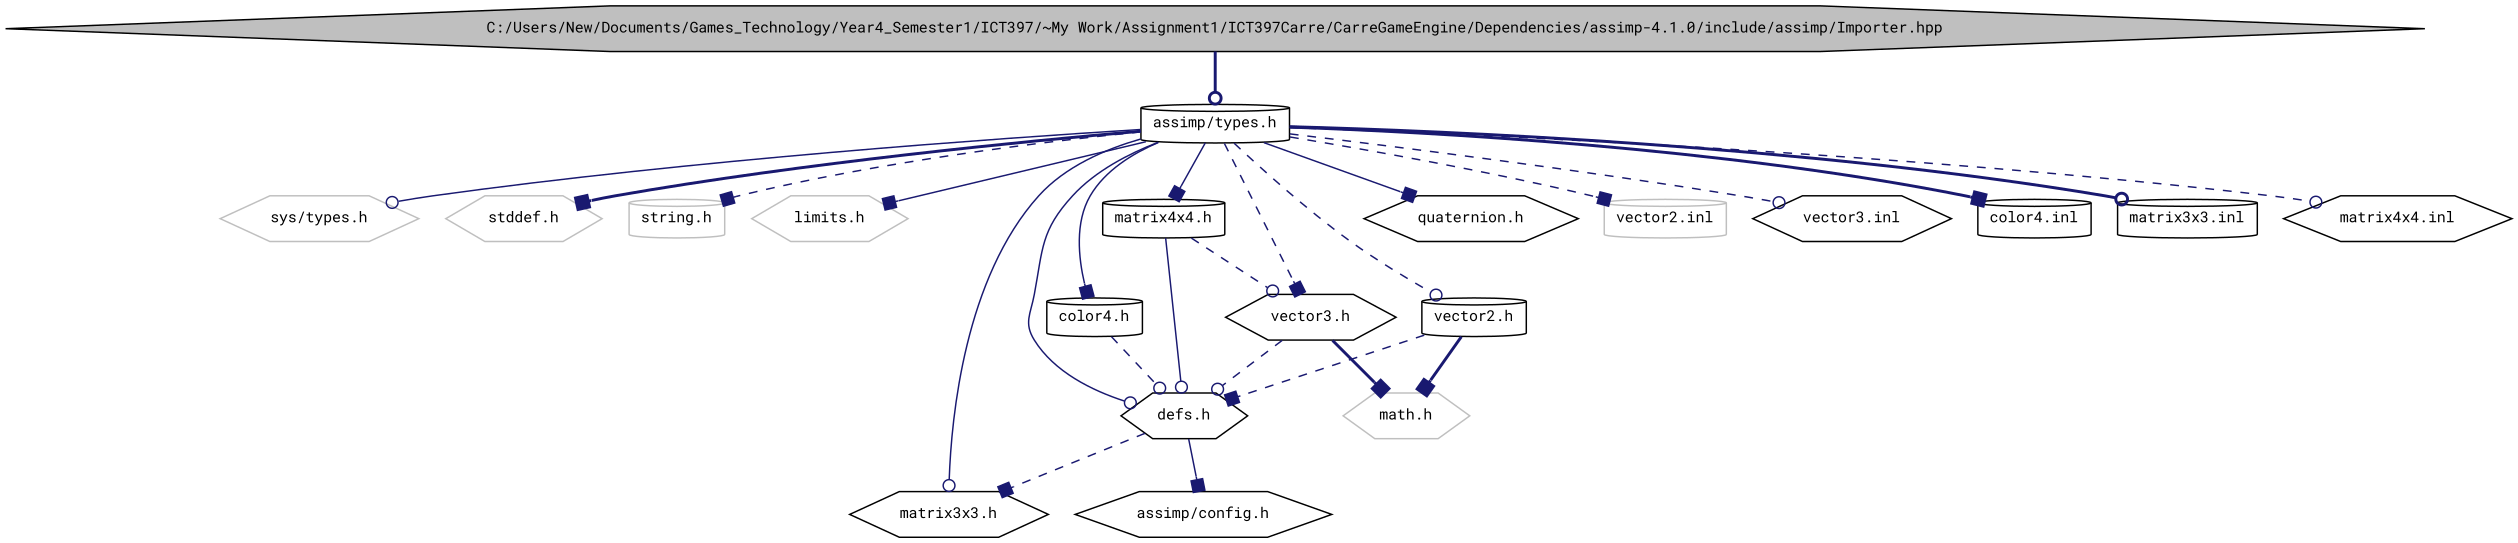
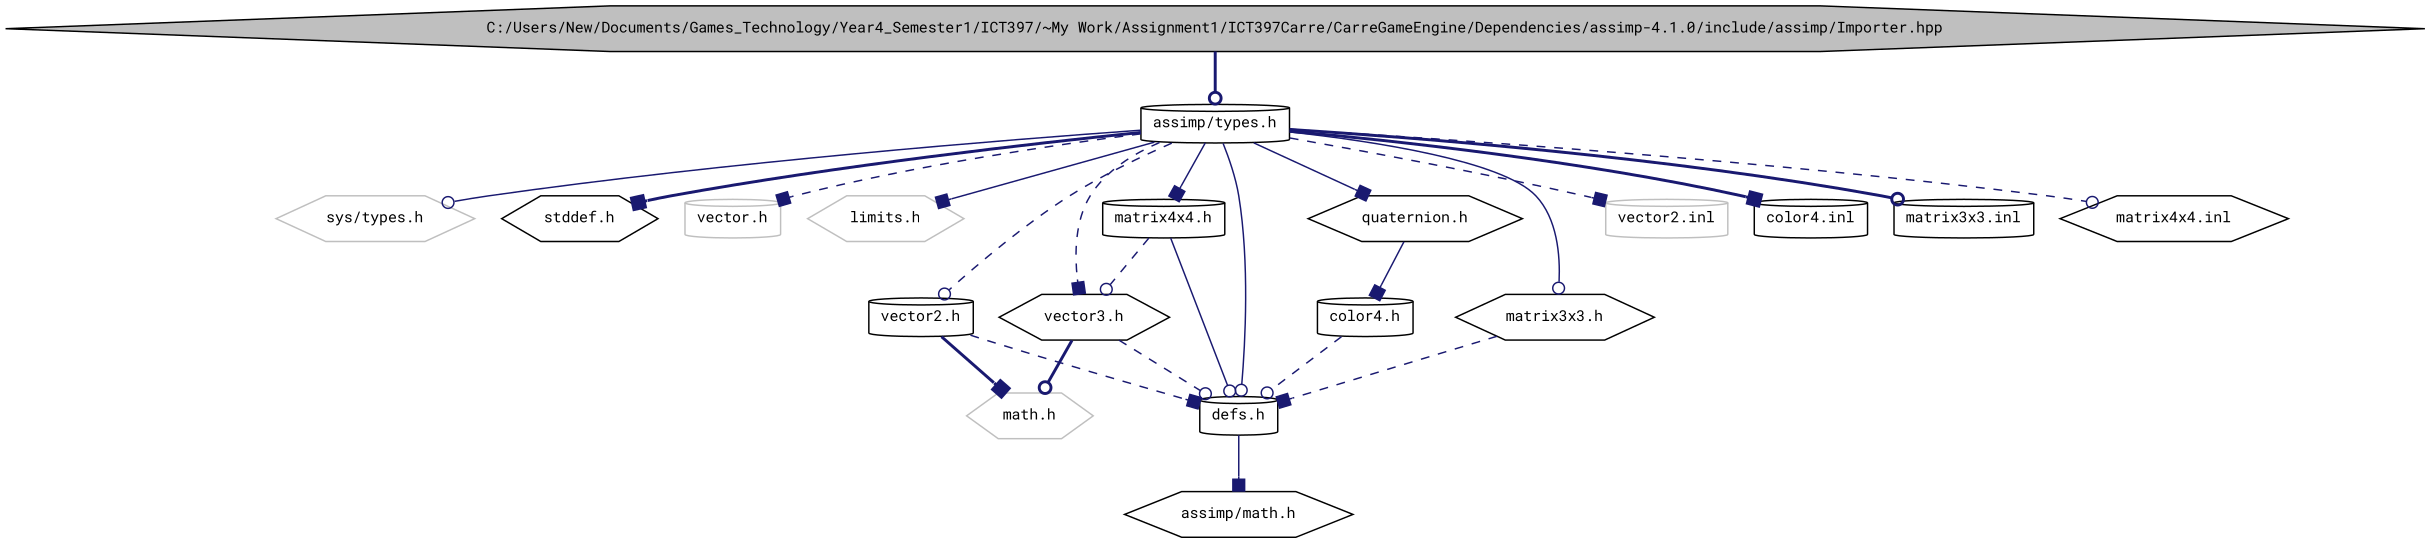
(1090, 197) -> (1393, 263)
(524, 219) -> (580, 219)
(677, 219) -> (733, 219)
(1852, 219) -> none
(1359, 367) -> (1064, 354)
(1184, 416) -> (1239, 416)
(1079, 460) -> (1395, 367)
(1203, 514) -> (1239, 514)
